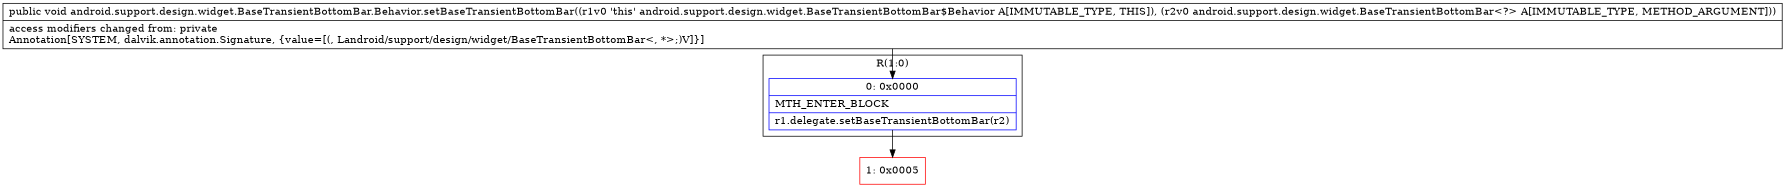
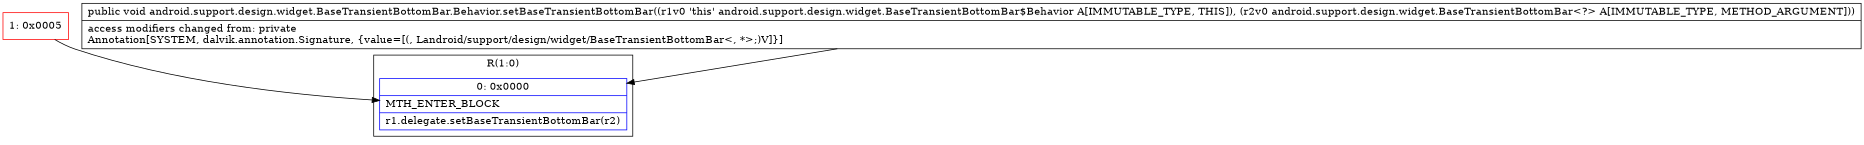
(893, 141) -> (211, 82)
